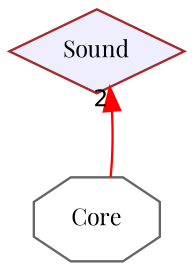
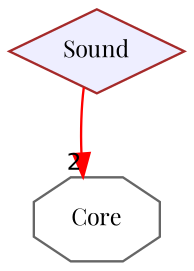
(113, 144) -> (81, 120)
